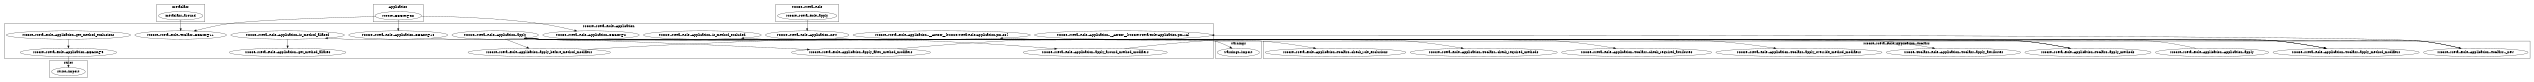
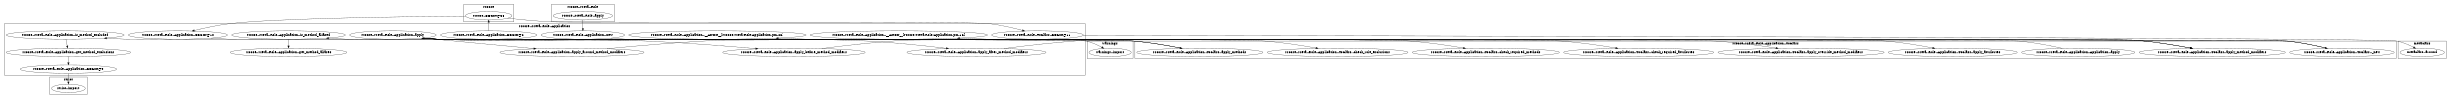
(398, 7) -> (489, 7)
(498, 19) -> (489, 27)
(181, 25) -> (1749, 37)
none -> (67, 43)
(1953, 52) -> (1953, 52)
